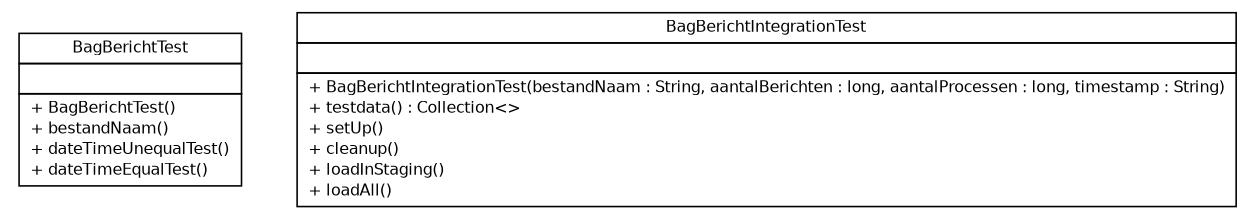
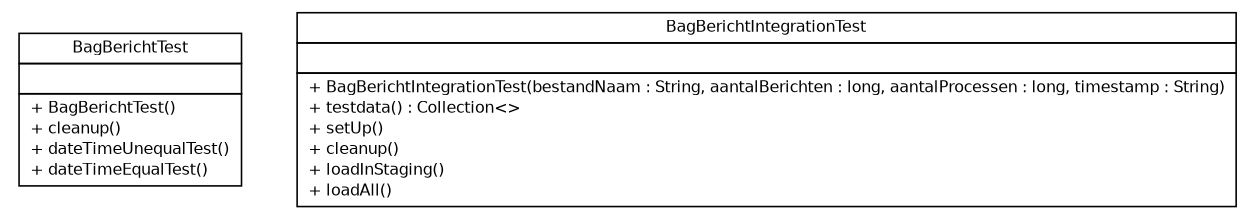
(100, 129) -> (76, 129)
